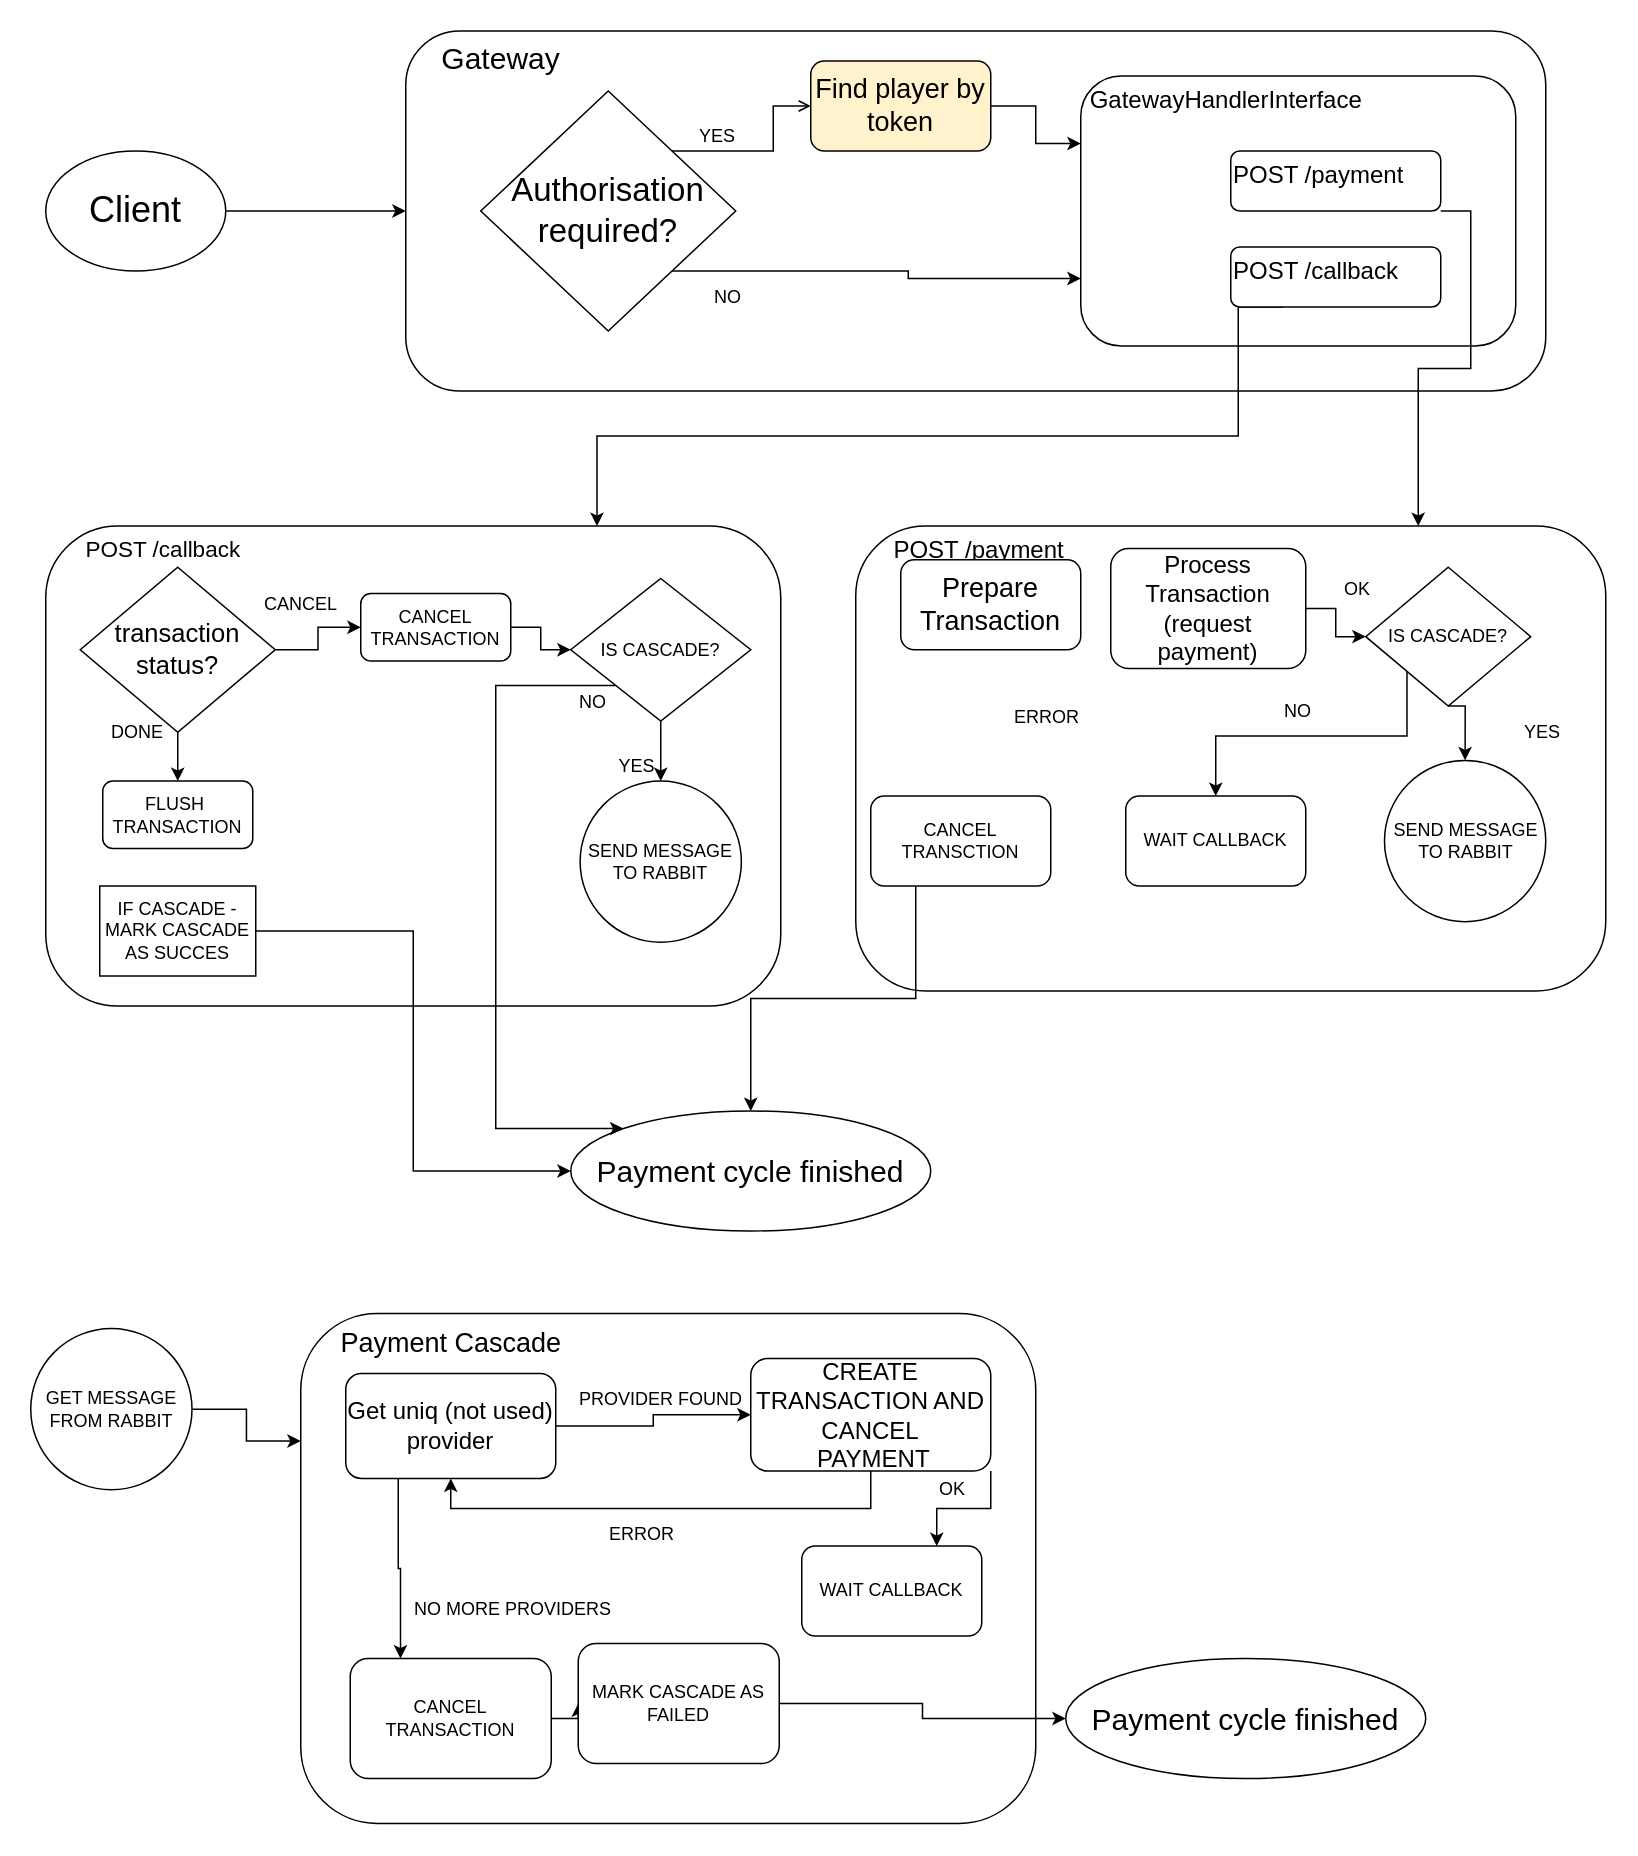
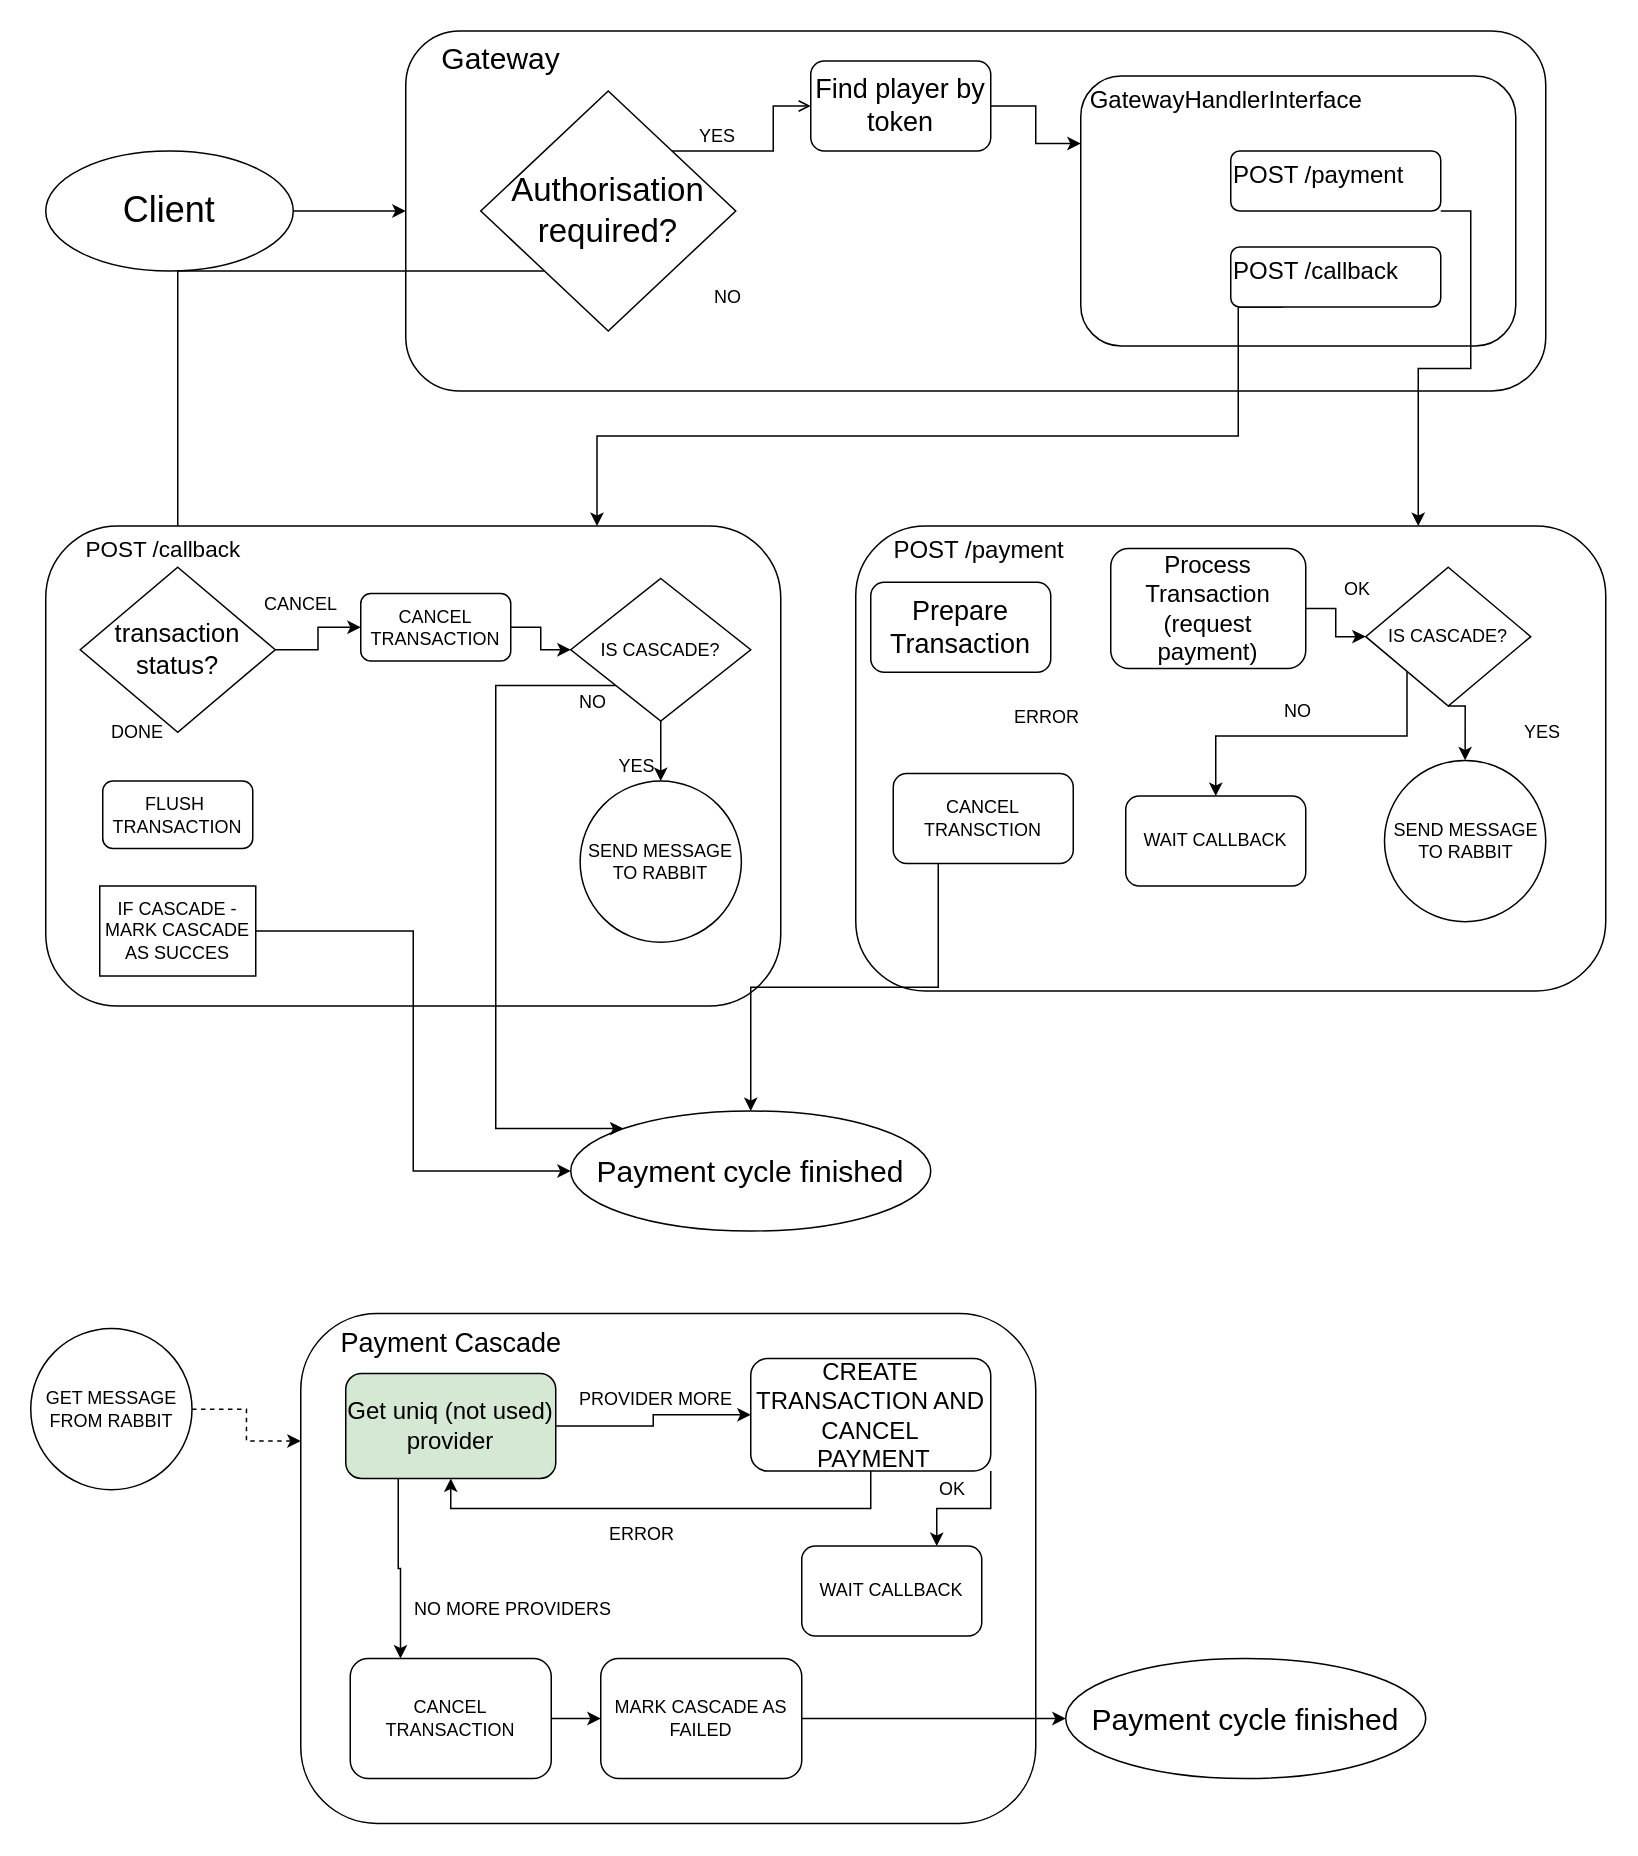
(901, 106) -> (901, 106)
(136, 211) -> (170, 211)
(874, 271) -> (234, 271)
(991, 605) -> (961, 627)
(178, 762) -> none
(961, 841) -> (983, 818)
(647, 1399) -> (642, 1399)
(246, 1418) -> (246, 1418)
(451, 1426) -> (451, 1426)
(679, 1703) -> (701, 1718)
